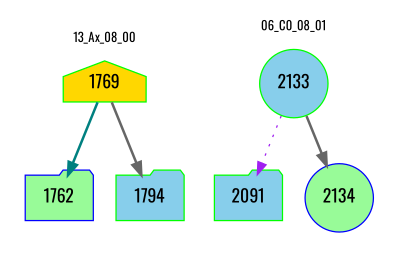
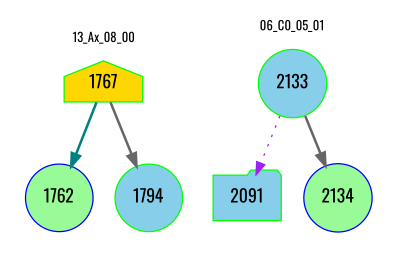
(294, 27) -> (293, 27)
(105, 84) -> (103, 84)
(59, 198) -> (59, 198)
(150, 198) -> (149, 198)
